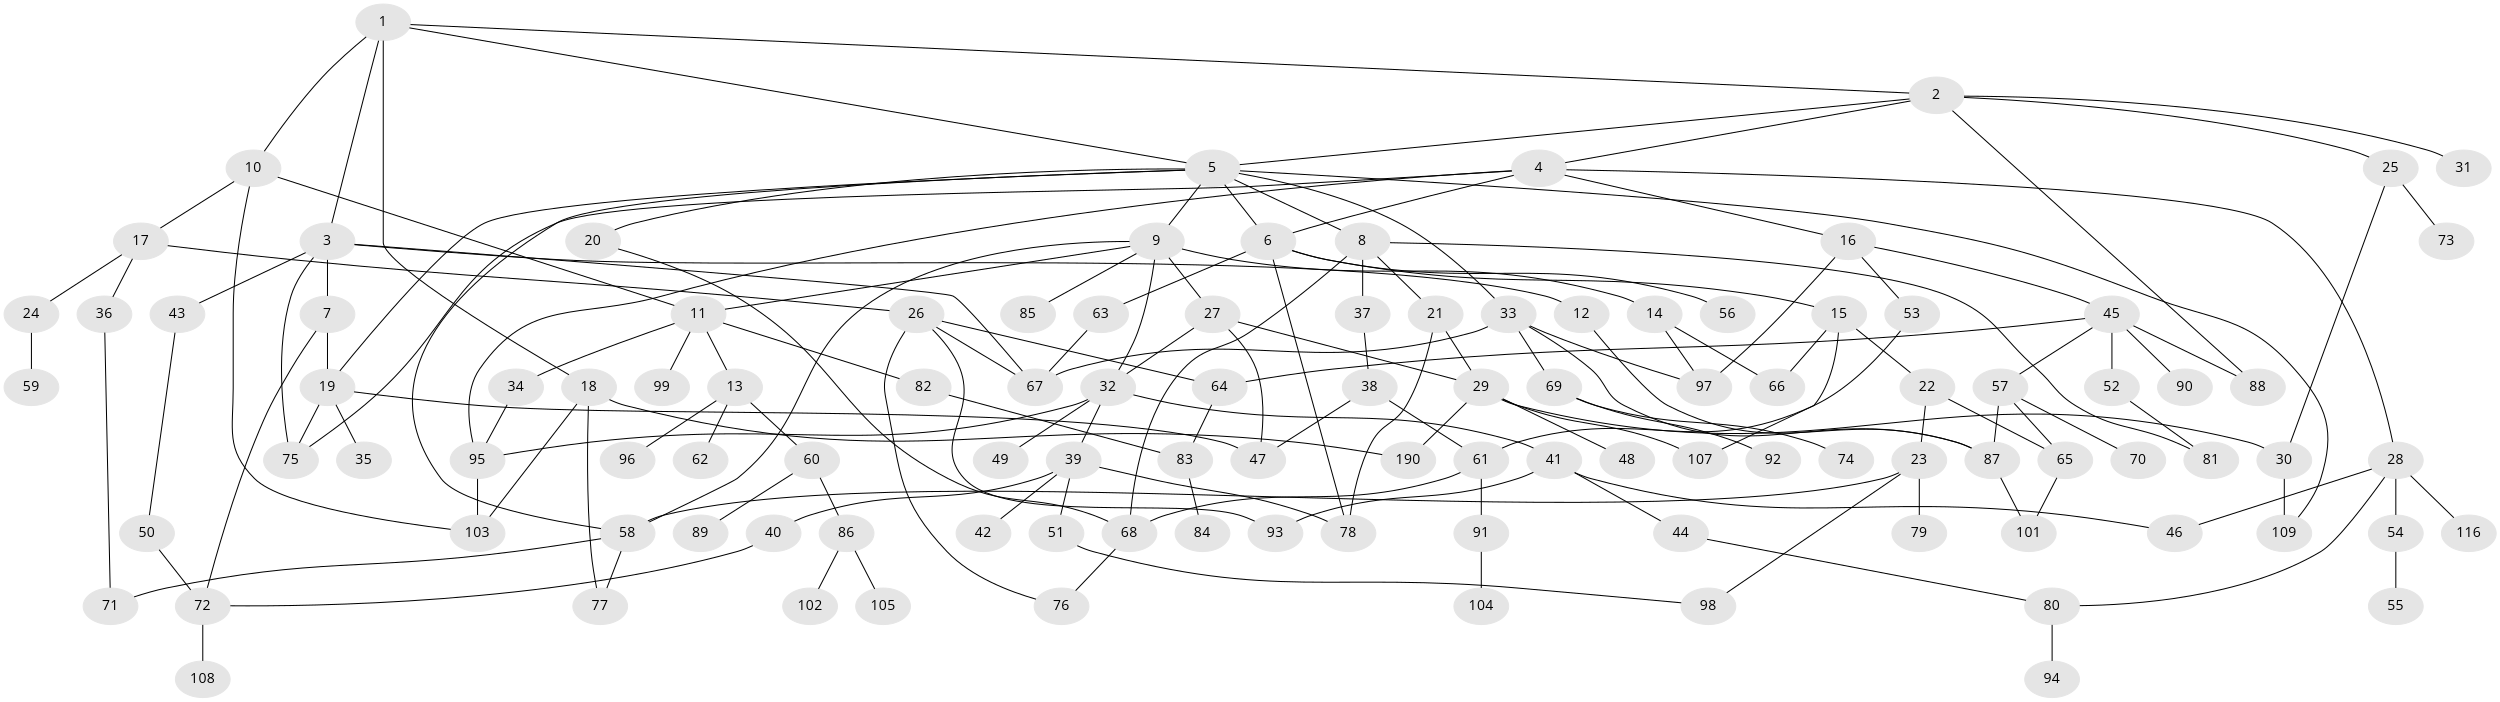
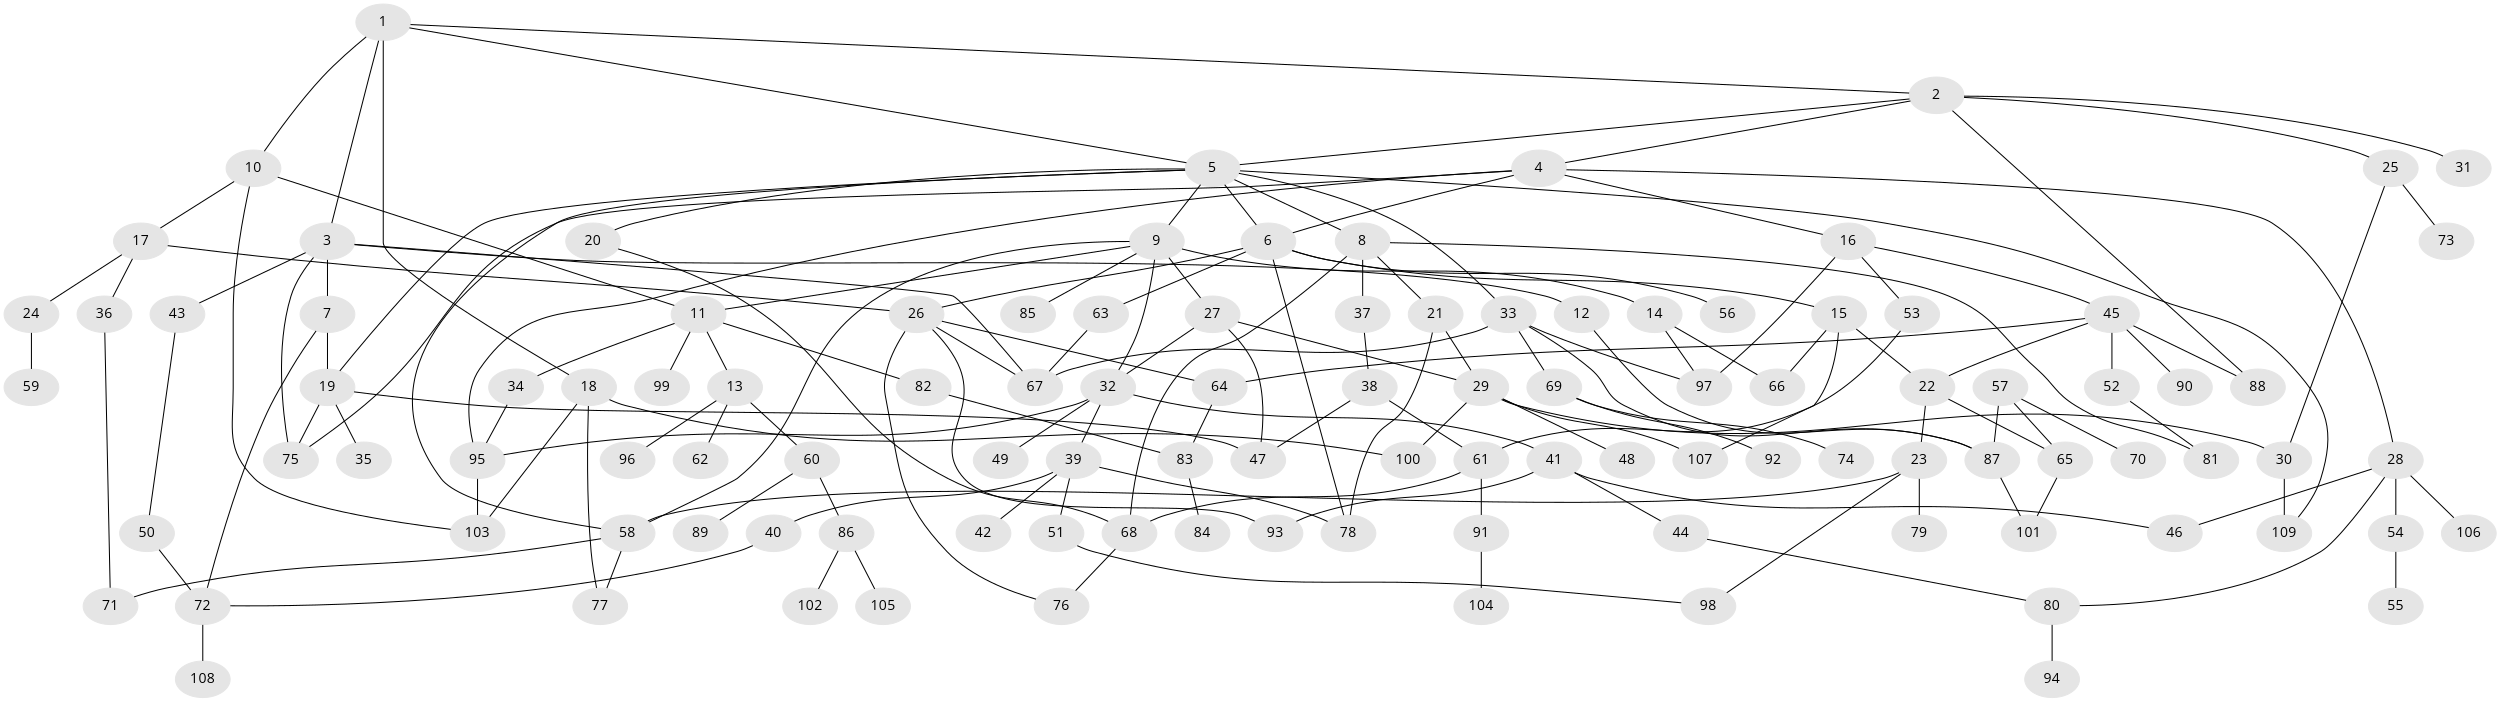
none -> (1115, 274)
(2056, 351) -> (2025, 345)
(1408, 460) -> (1408, 460)
(2469, 533) -> (2469, 533)
